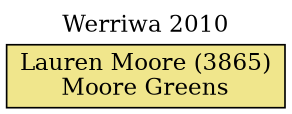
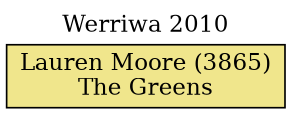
(146, 76) -> (146, 76)
